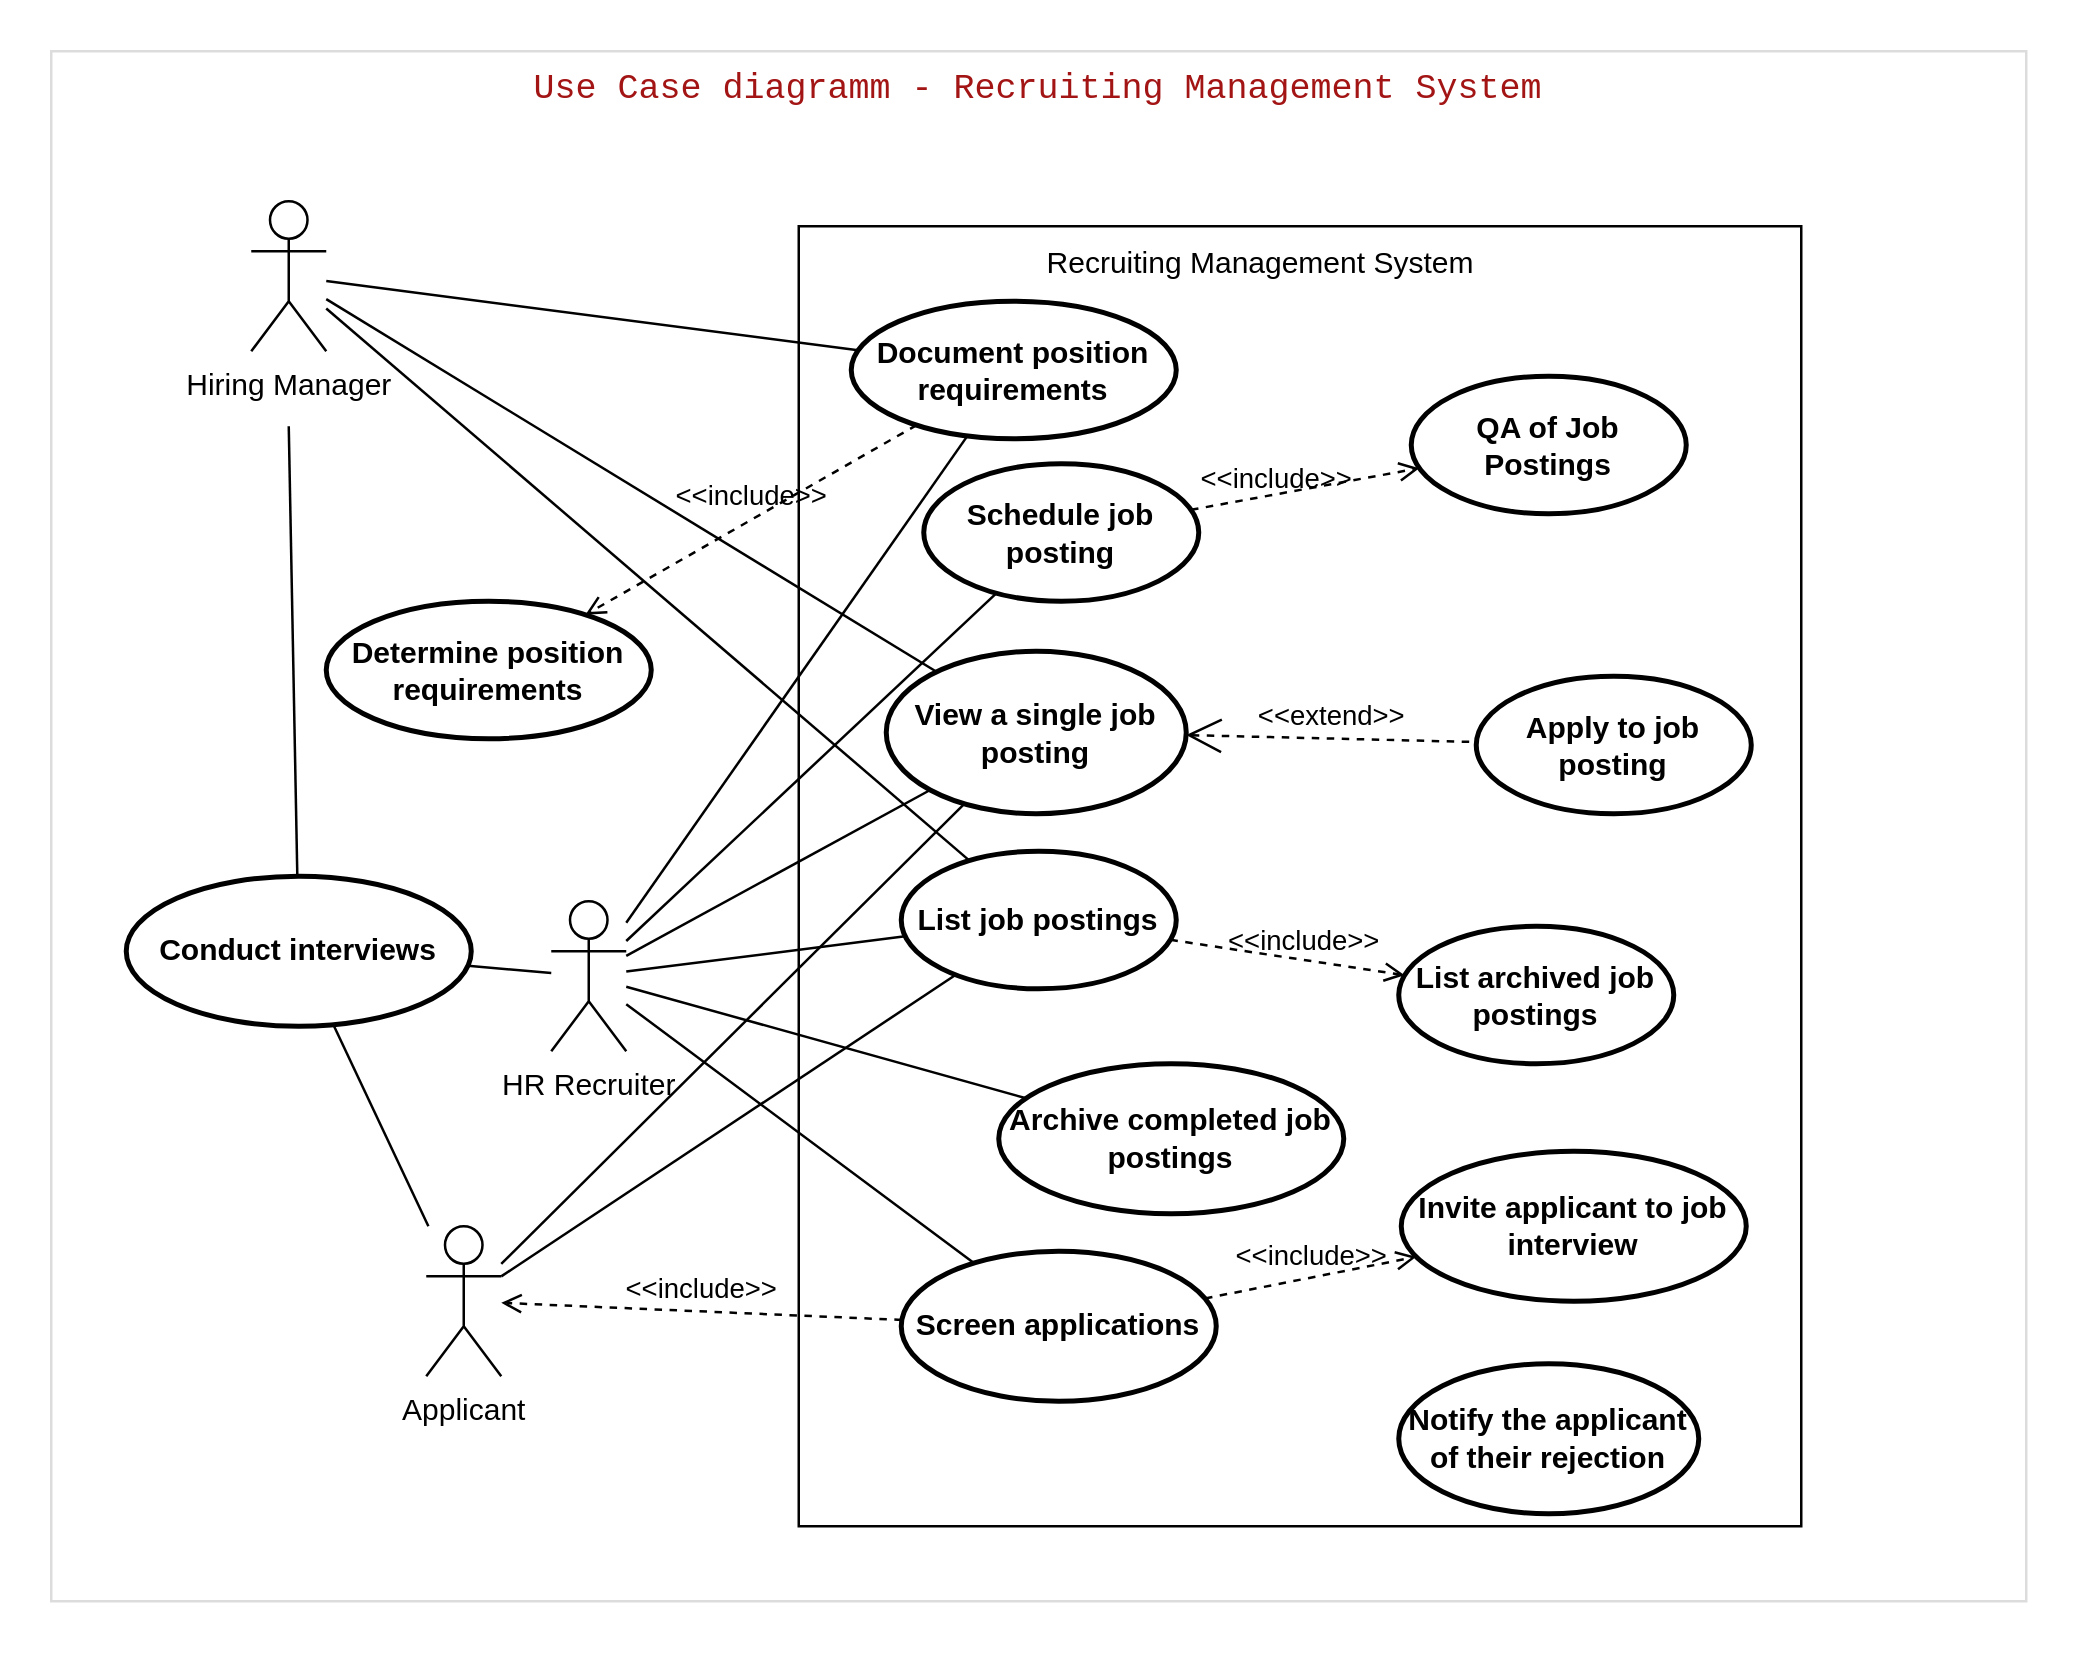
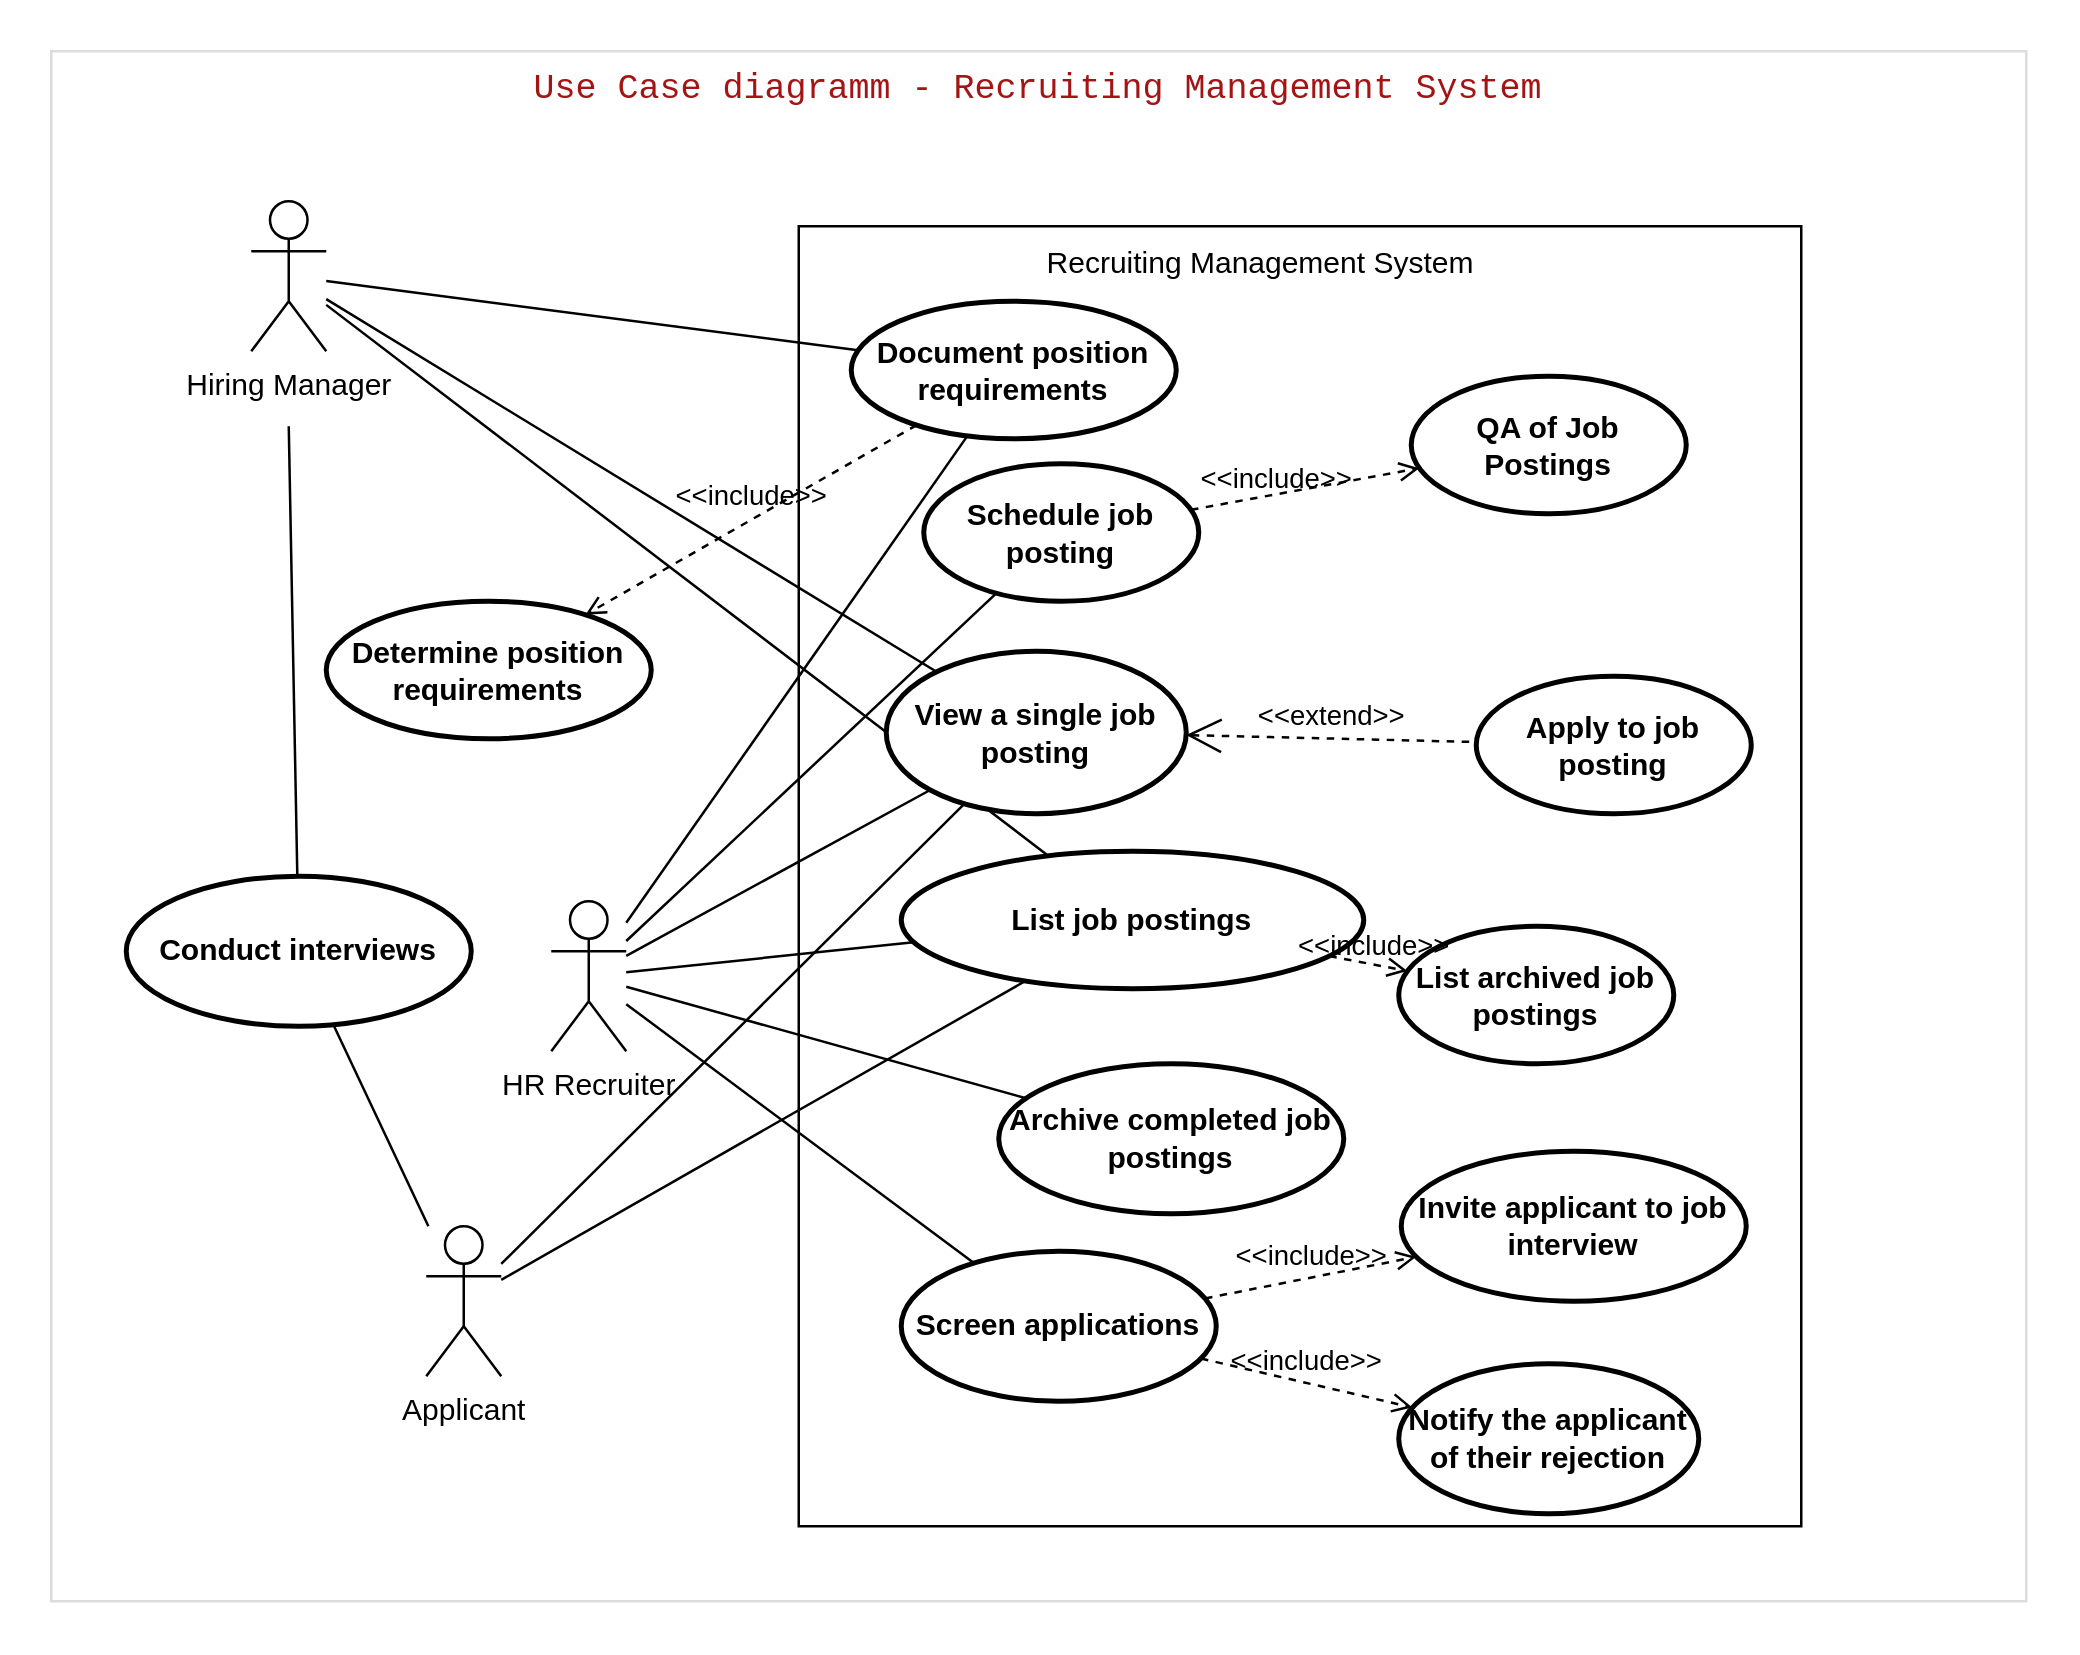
(1039, 920) -> (1133, 920)
(510, 969) -> none
(704, 1311) -> (1303, 1382)
